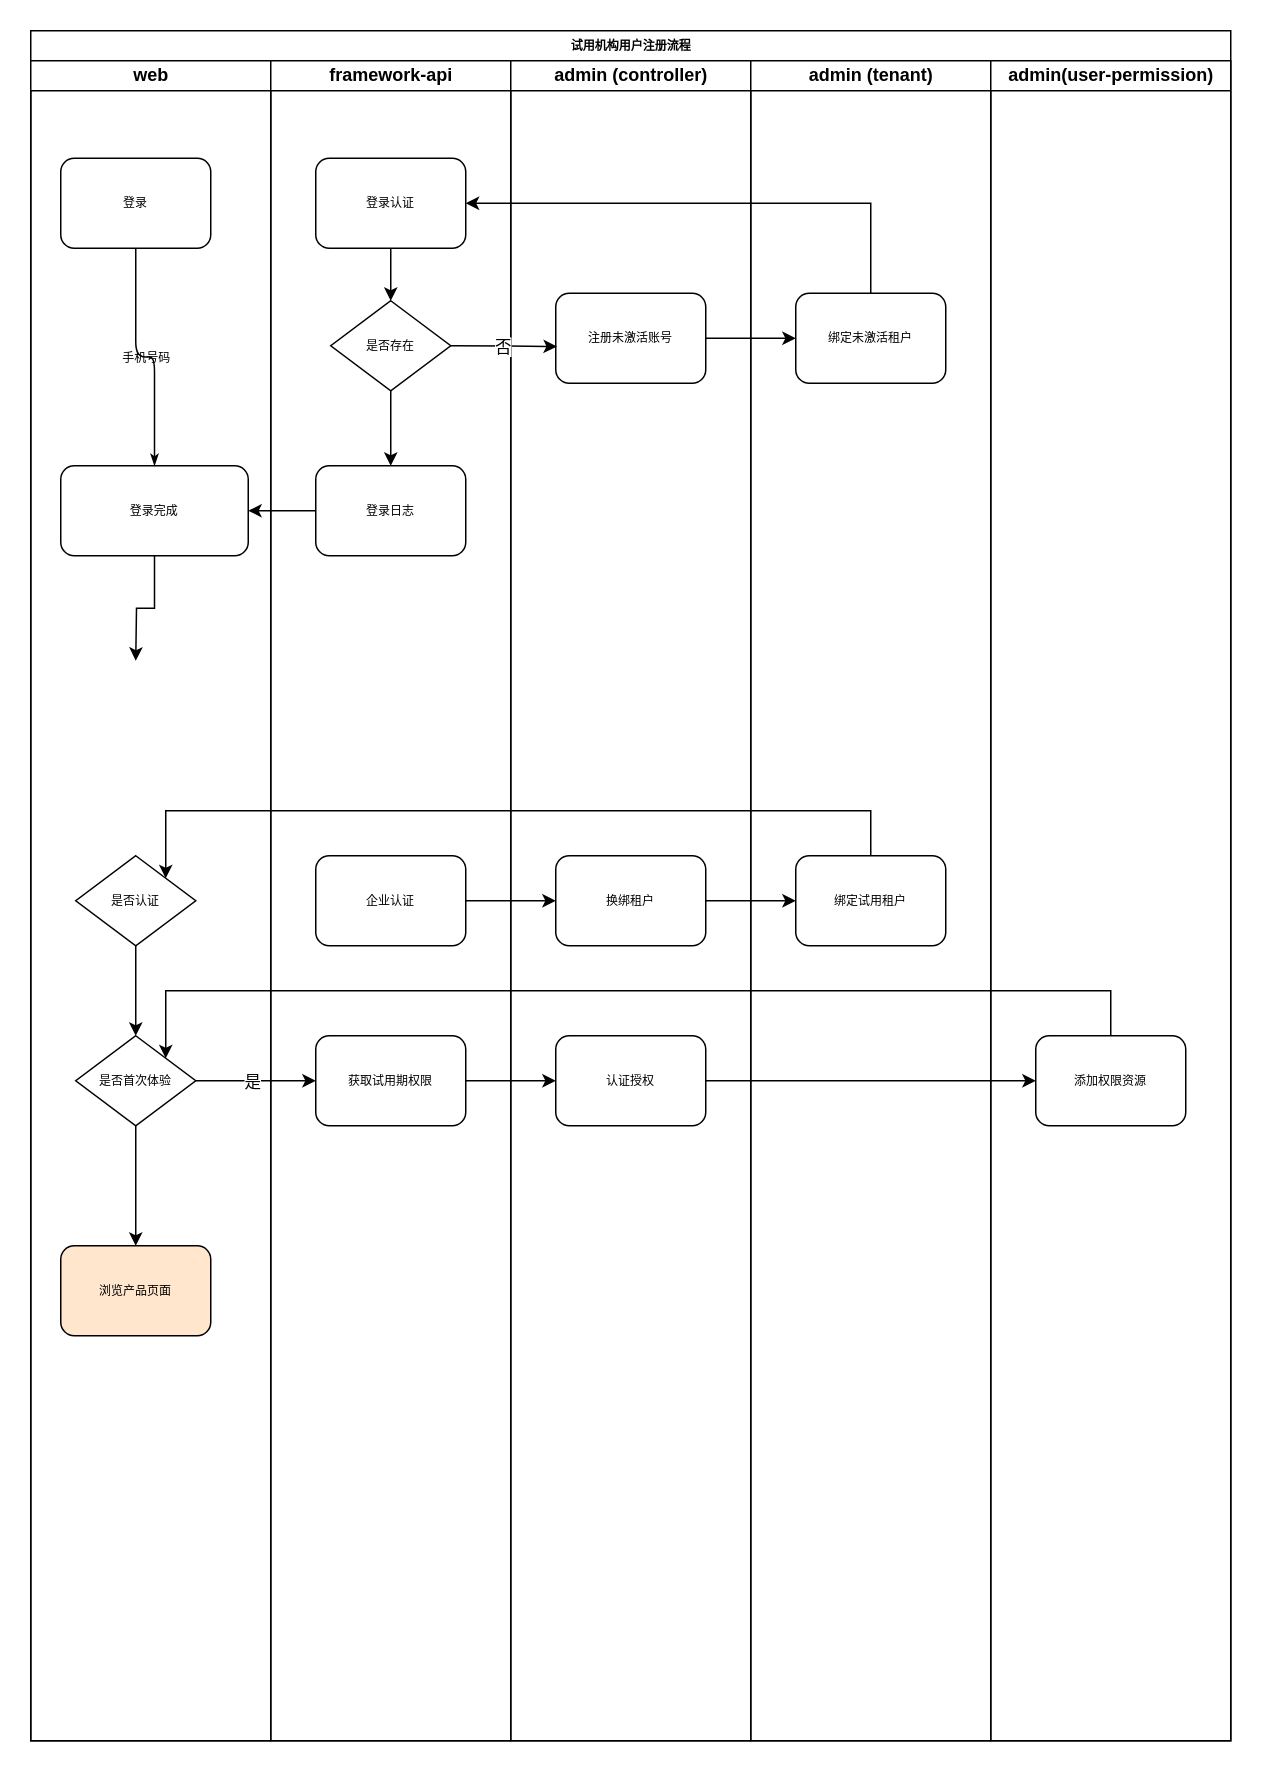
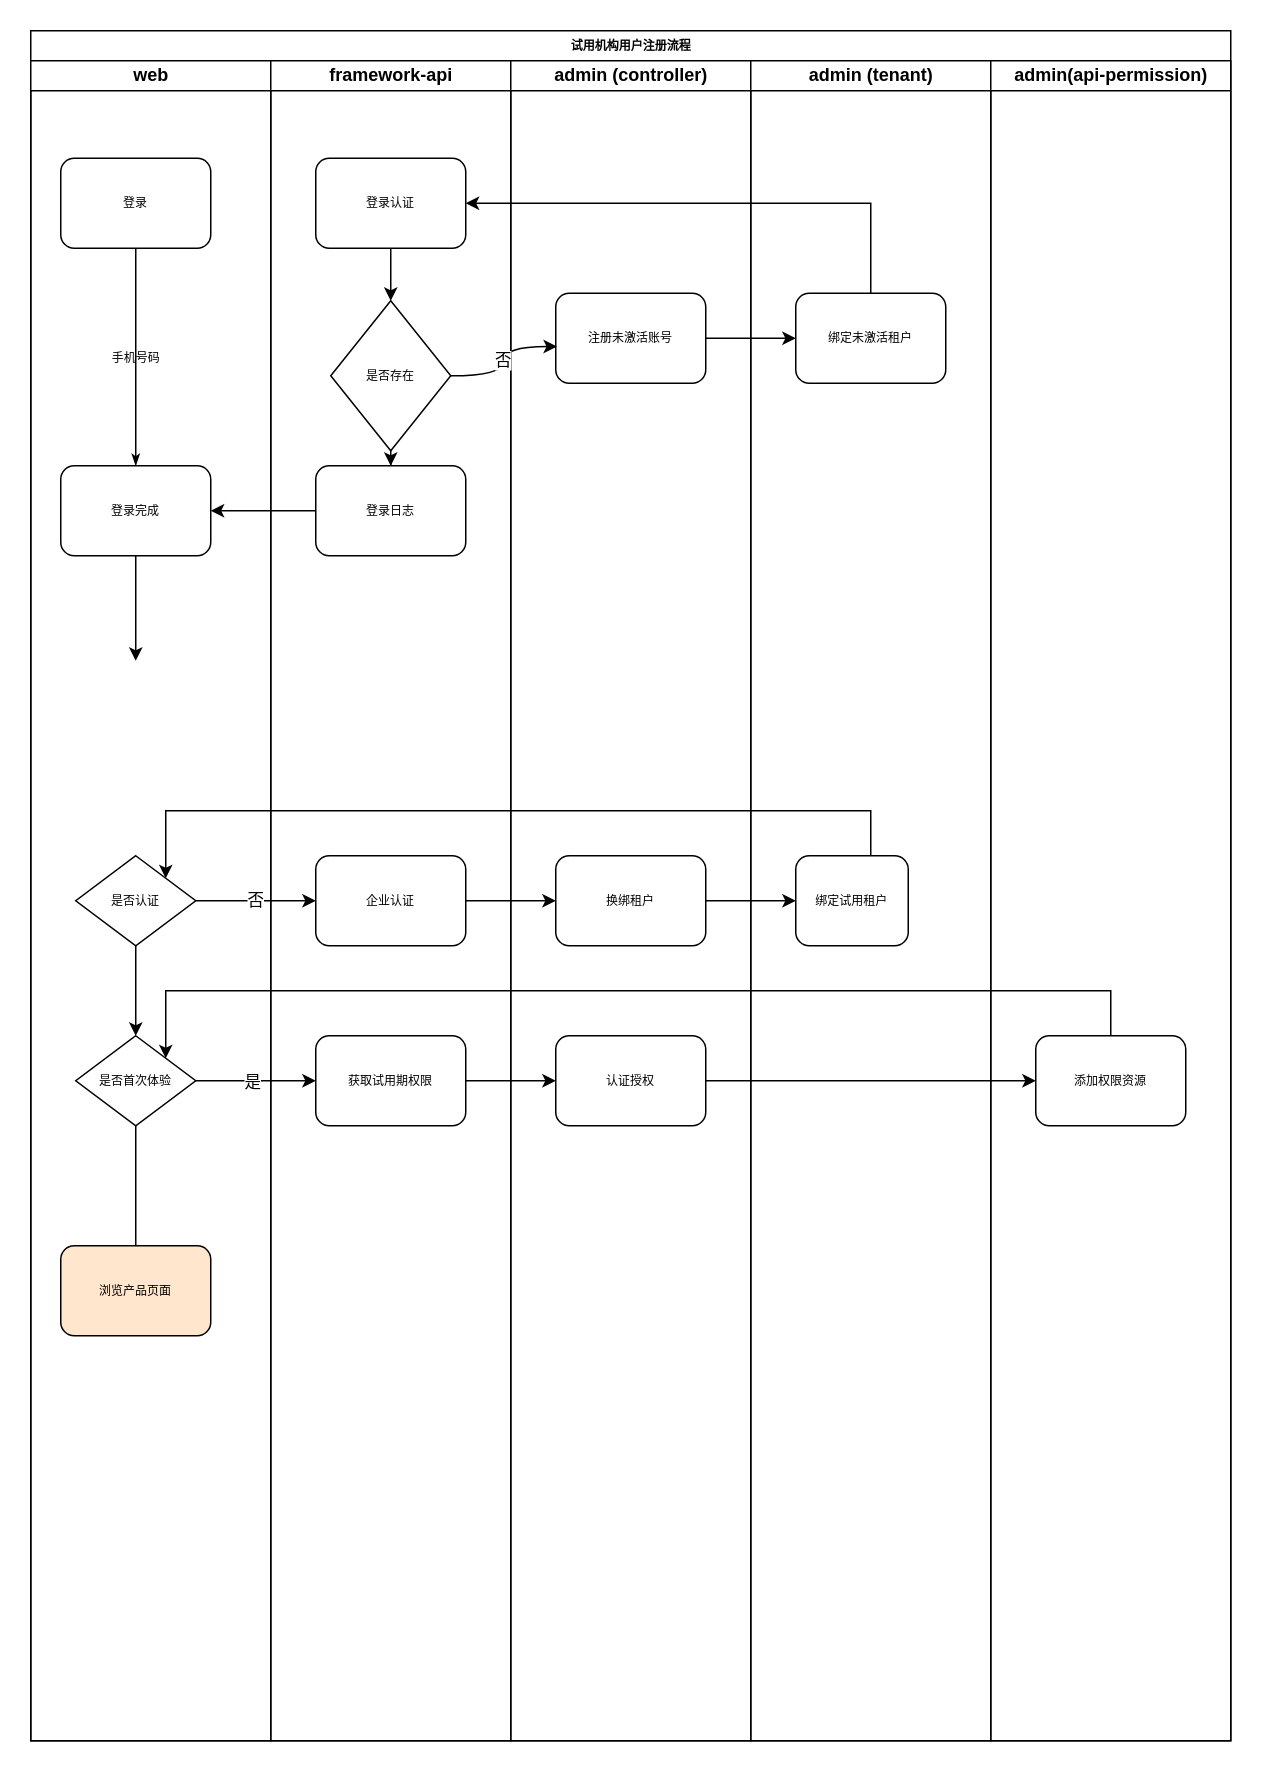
(1112, 76) -> (1112, 76)
(391, 346) -> (391, 376)
(155, 511) -> (136, 511)
none -> (251, 901)
(871, 901) -> (852, 901)
(136, 1234) -> (136, 1238)
